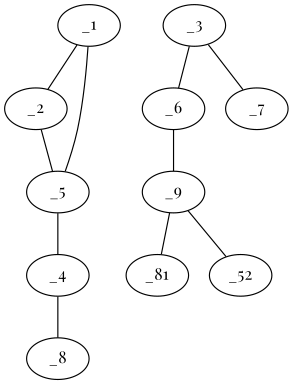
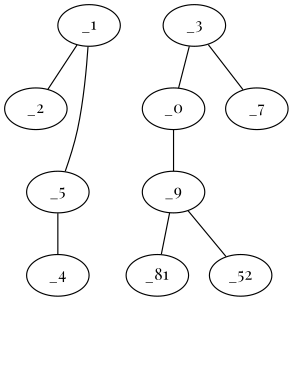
(174, 109) -> (174, 109)
(47, 150) -> none
(58, 359) -> none
